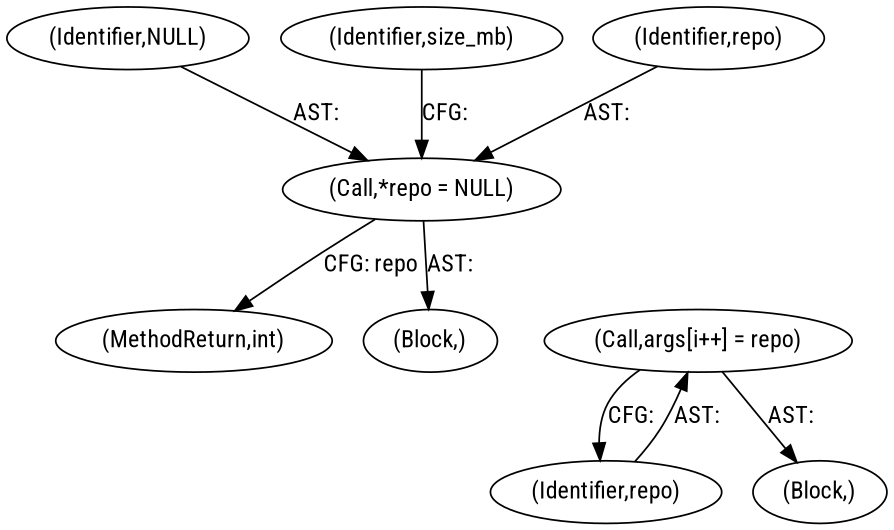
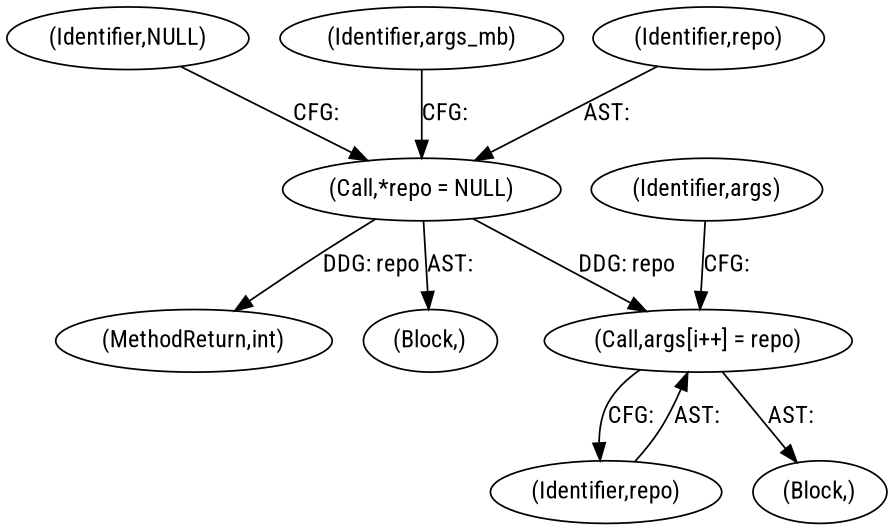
(422, 38) -> (422, 38)
(319, 114) -> (319, 114)
none -> (707, 190)
none -> (552, 261)
(371, 265) -> (371, 265)
